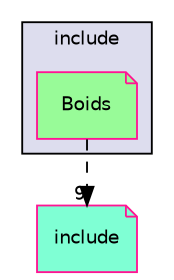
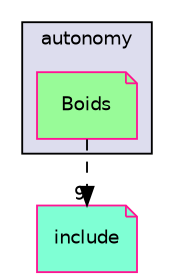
(87, 40) -> (87, 40)
